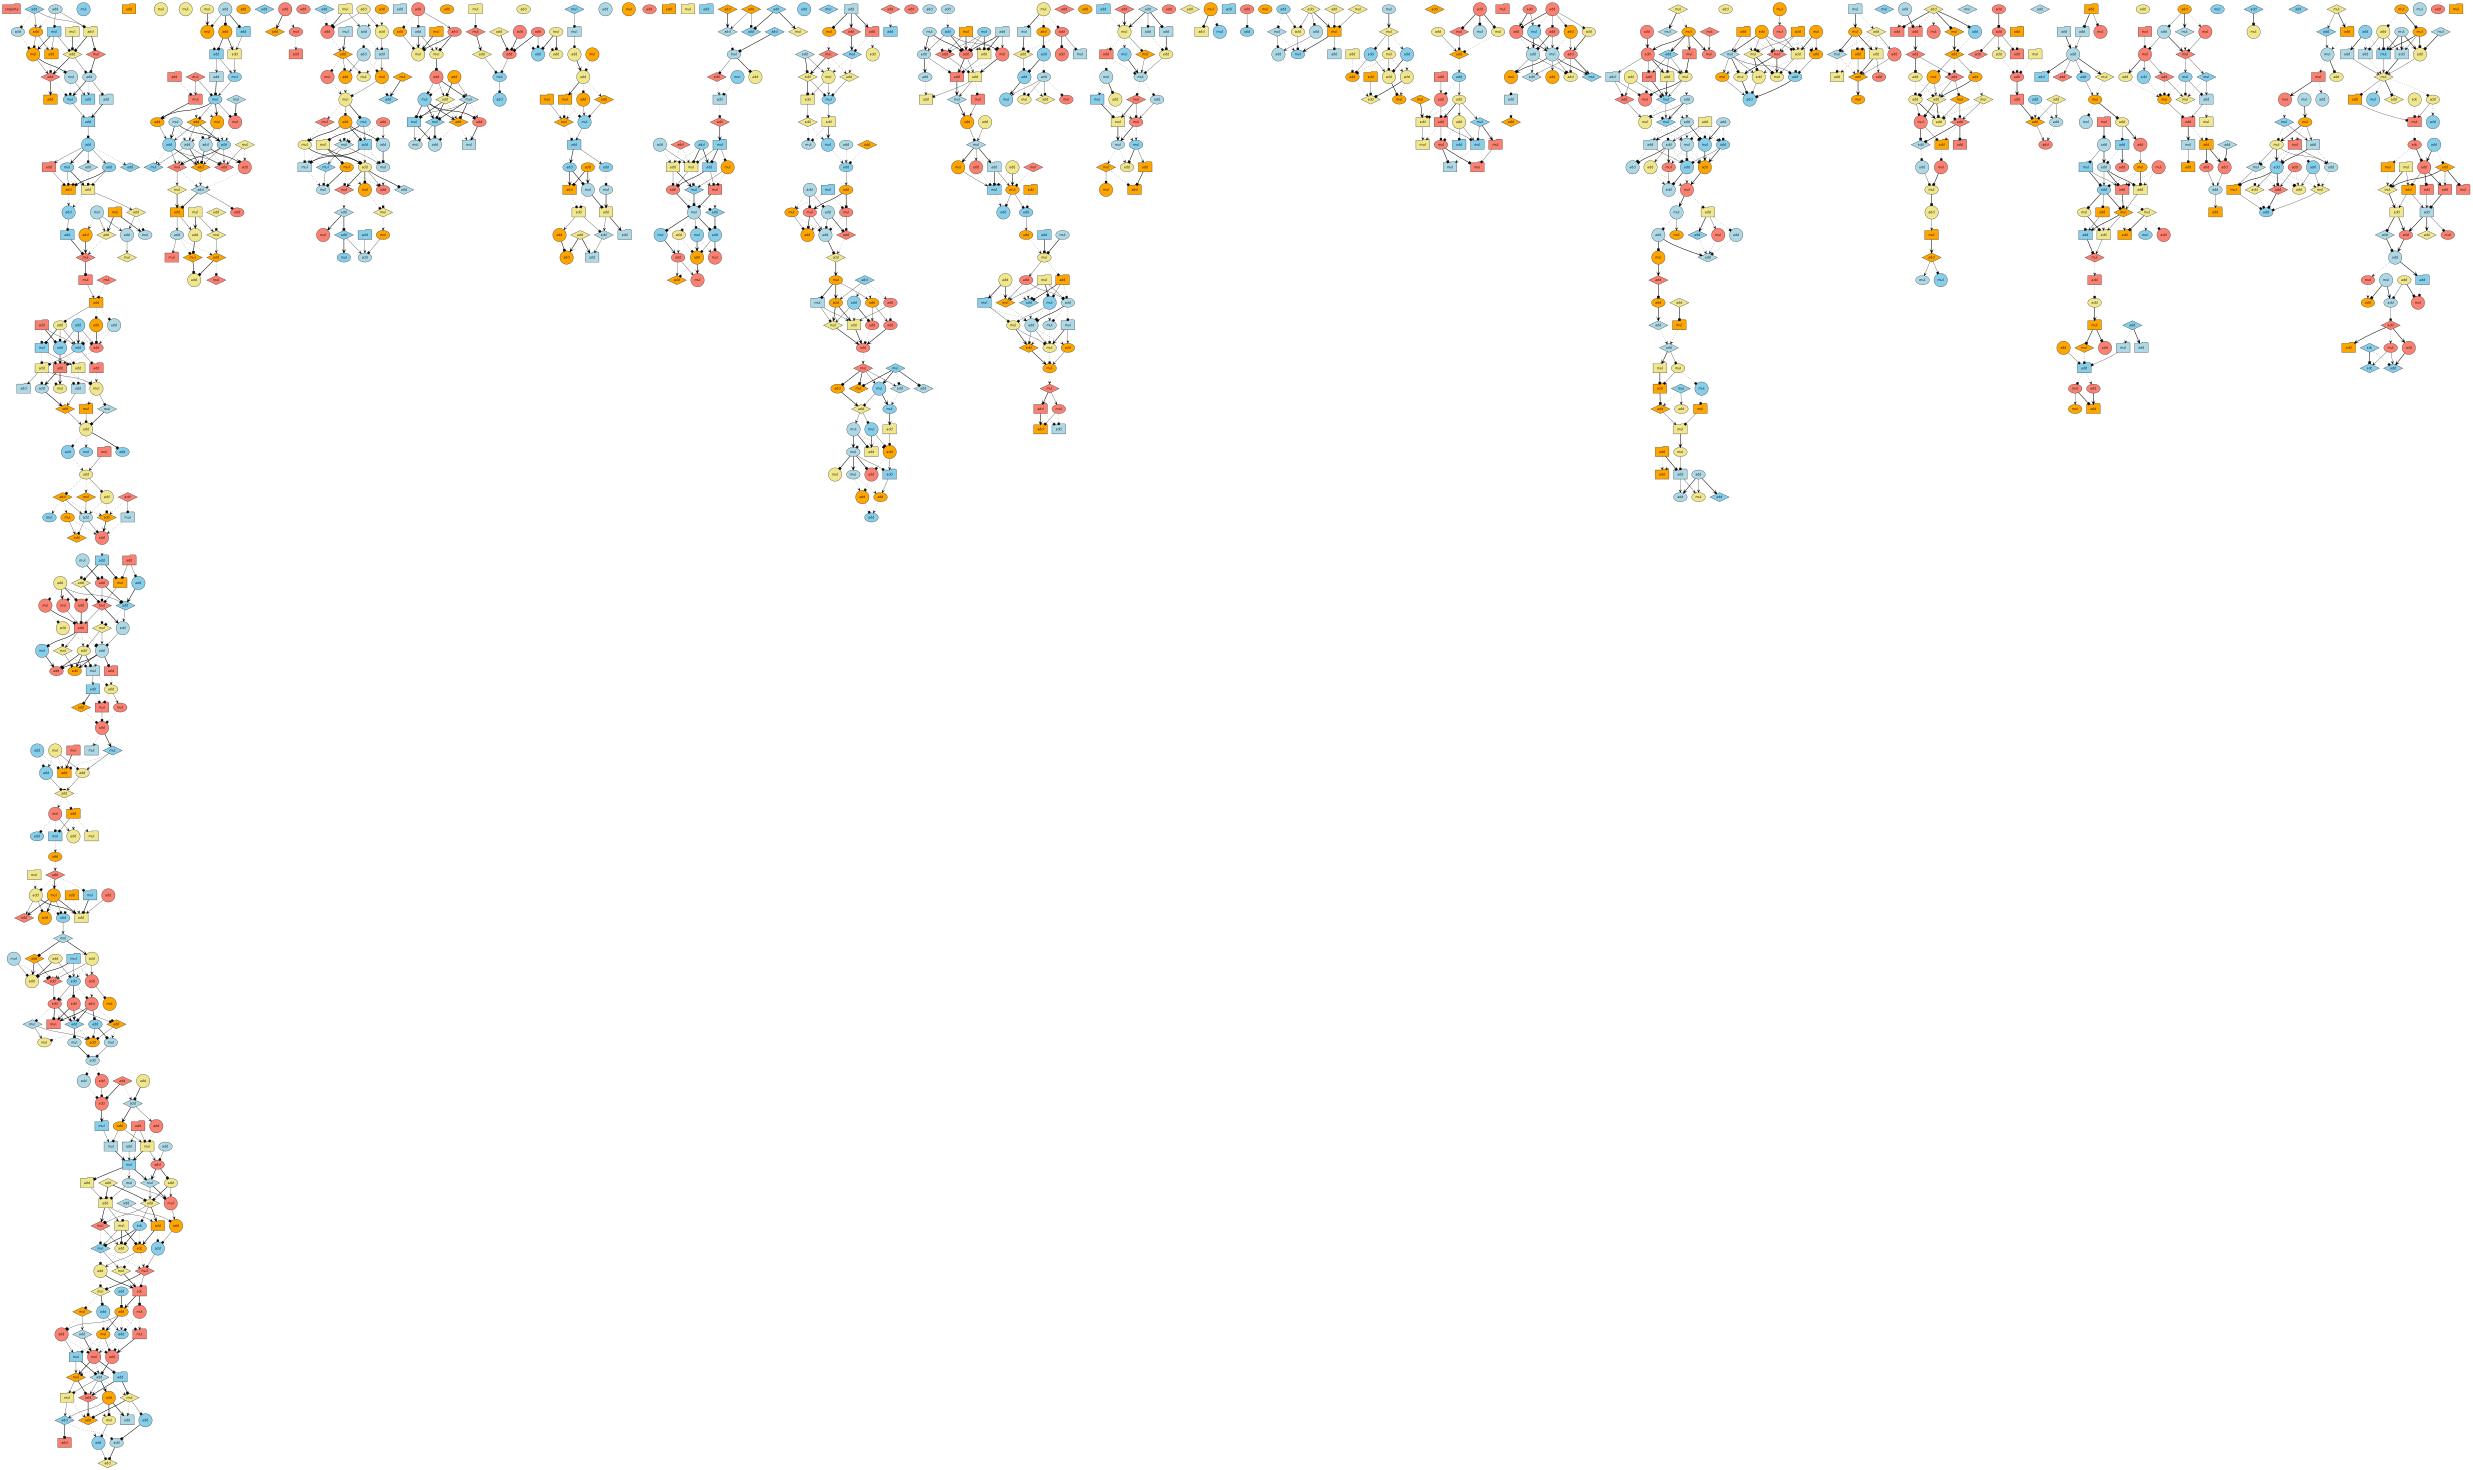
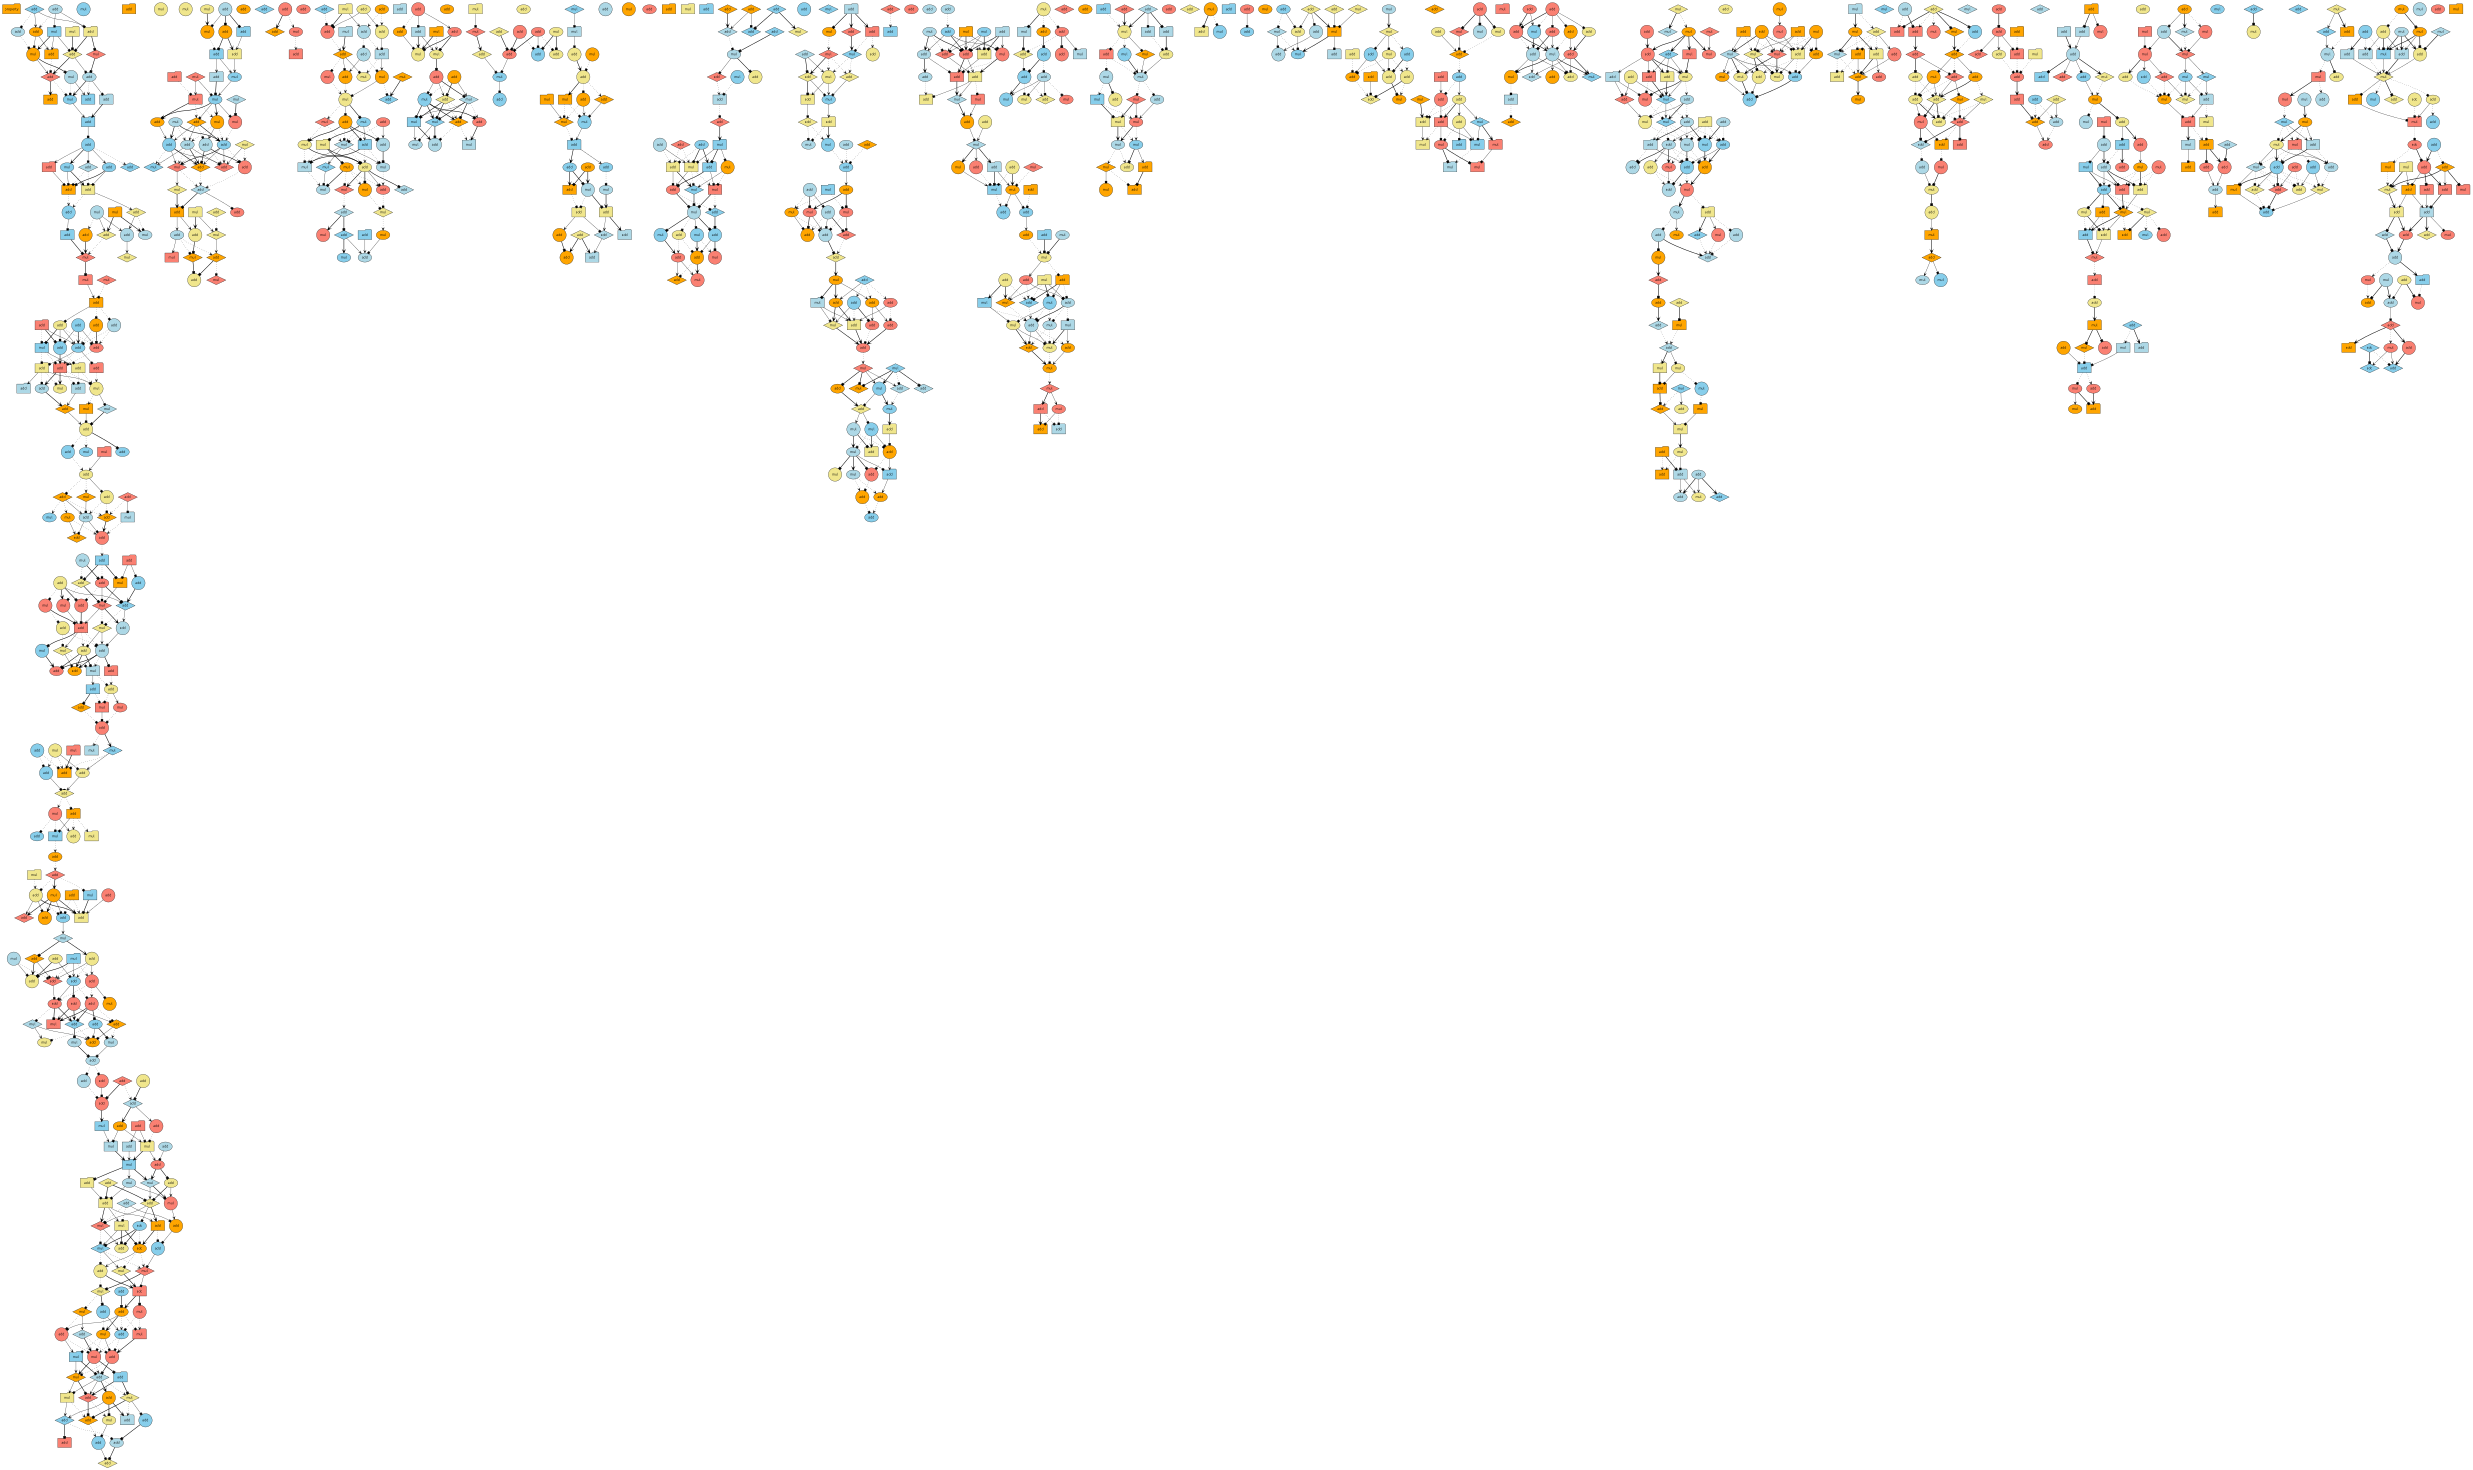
(12, 9) -> (12, 9)
